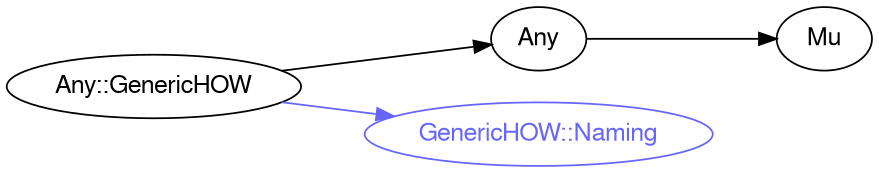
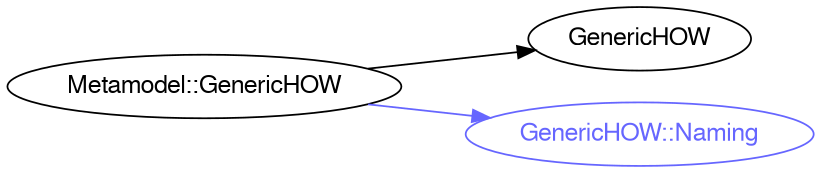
(539, 39) -> (640, 39)
(824, 39) -> none
(154, 86) -> (204, 86)
